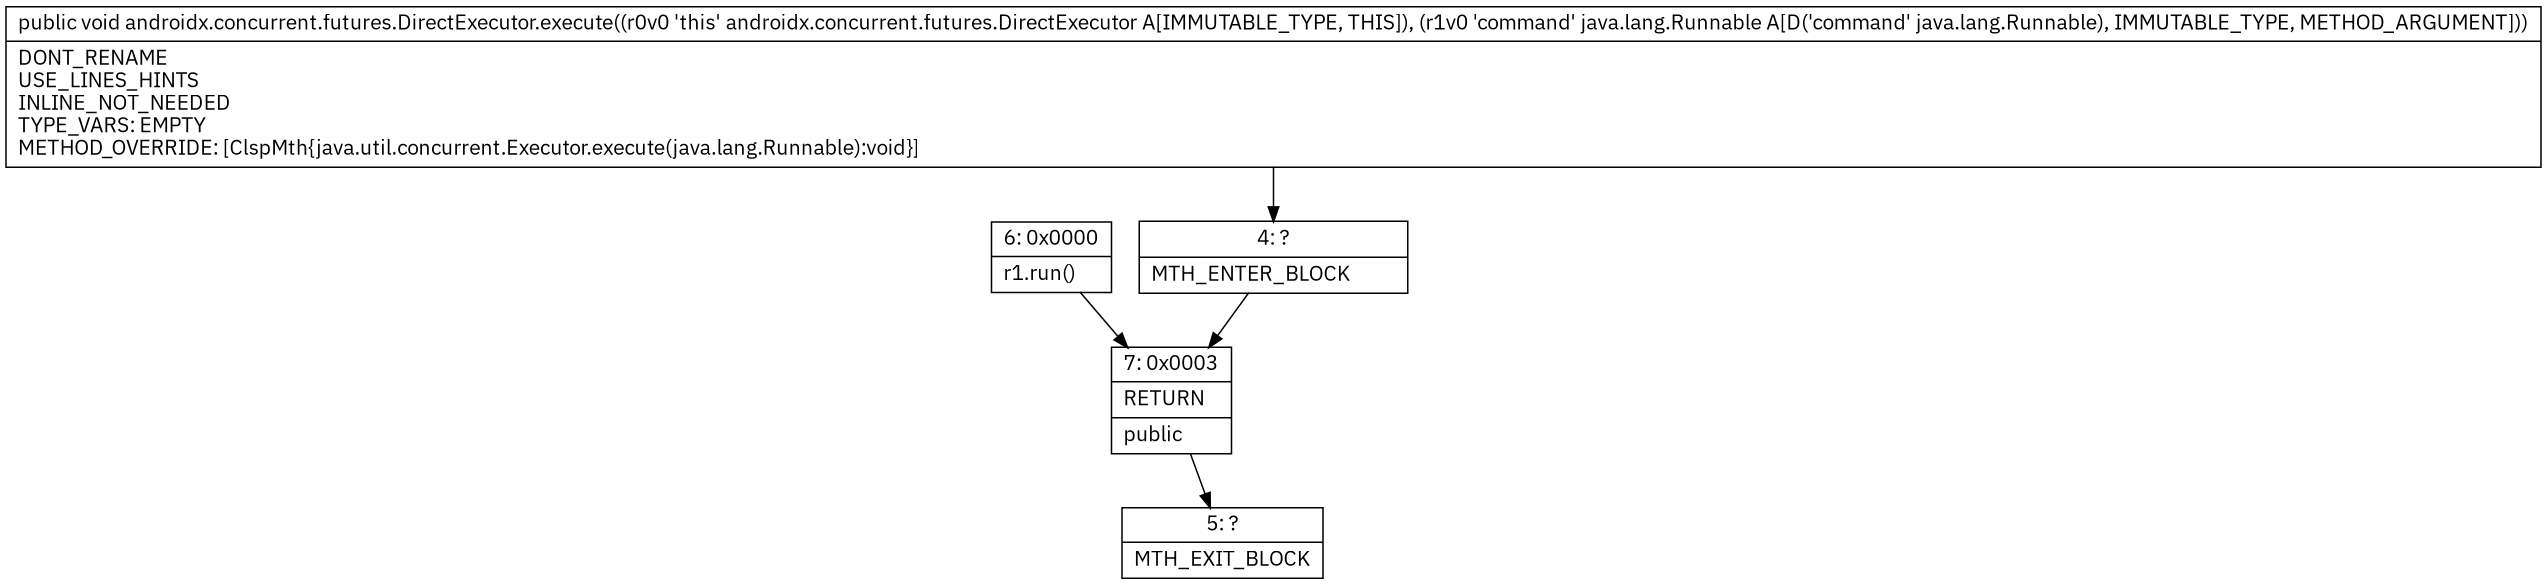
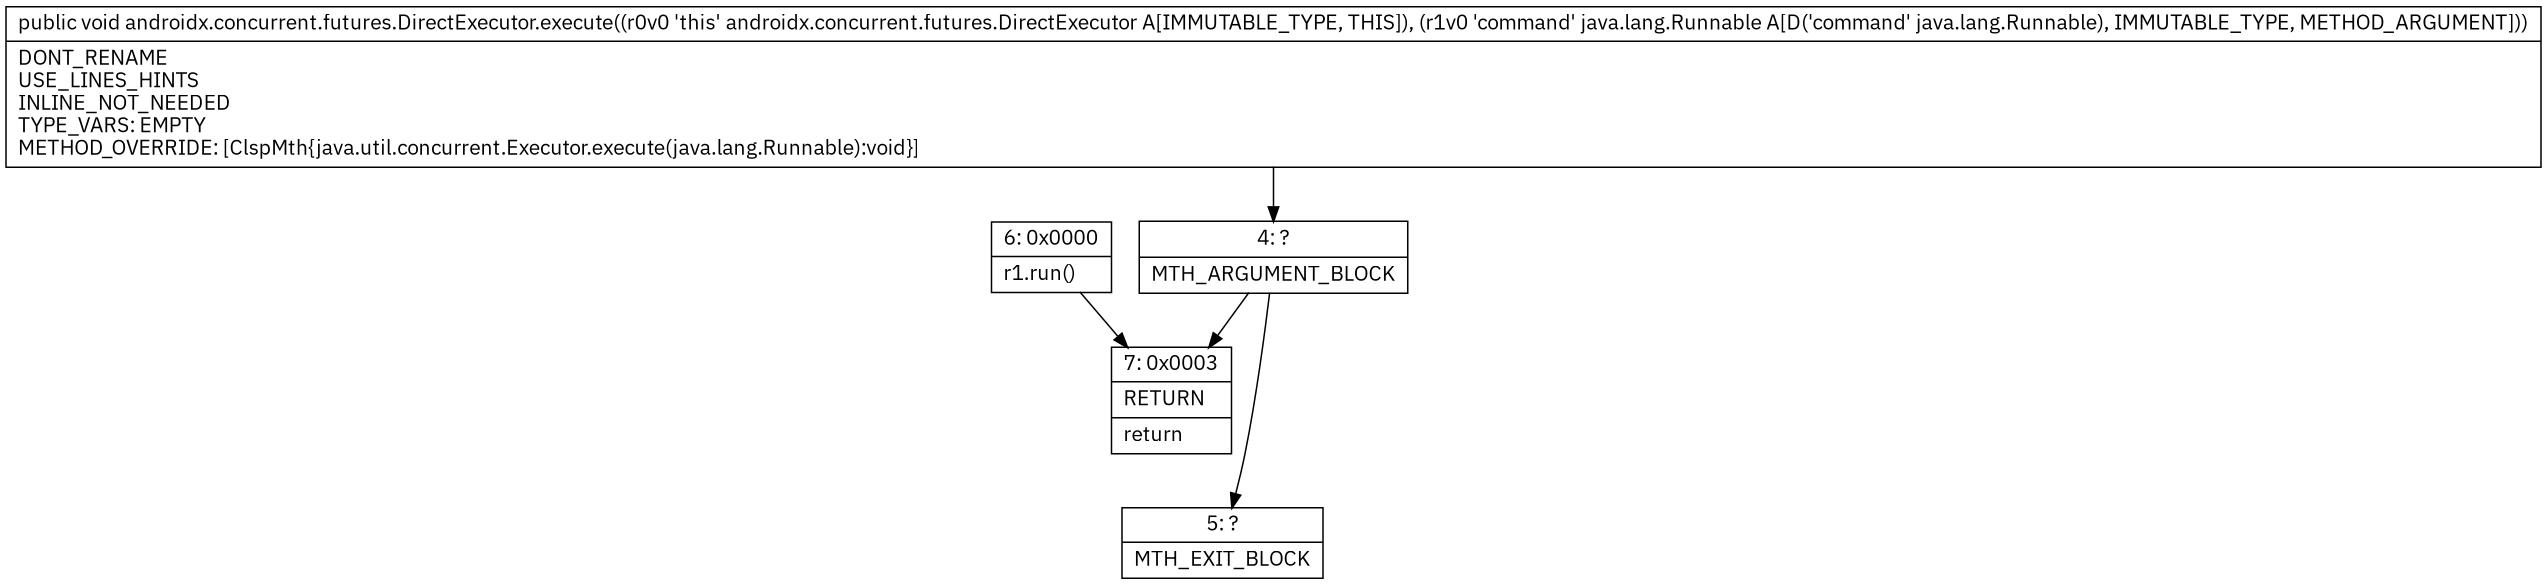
(1251, 274) -> (1274, 274)
(1154, 435) -> (1154, 435)
(1198, 474) -> (1256, 394)
